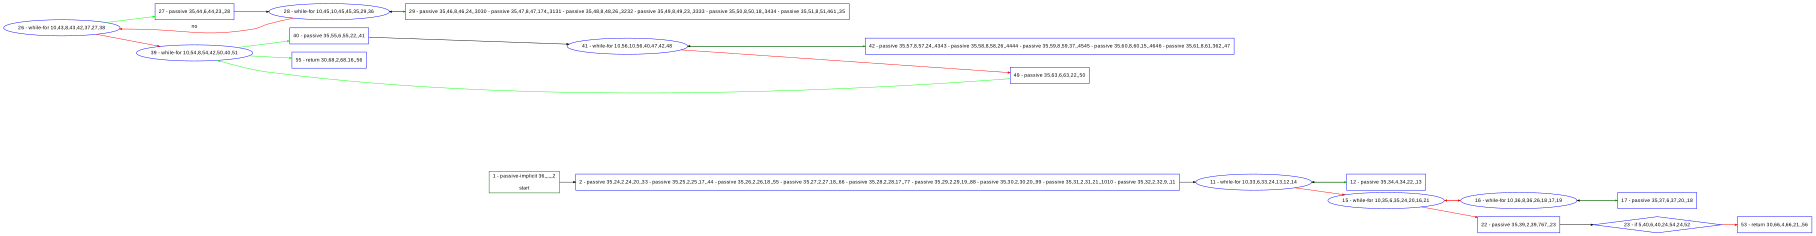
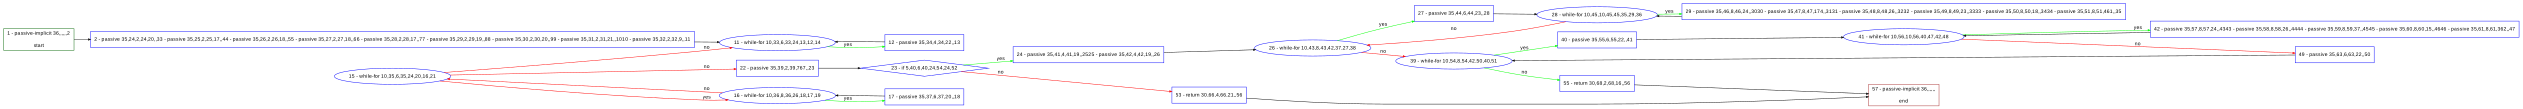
none -> (1088, 55)
(614, 93) -> (1905, 58)
none -> (1904, 95)
(1319, 191) -> (587, 61)
